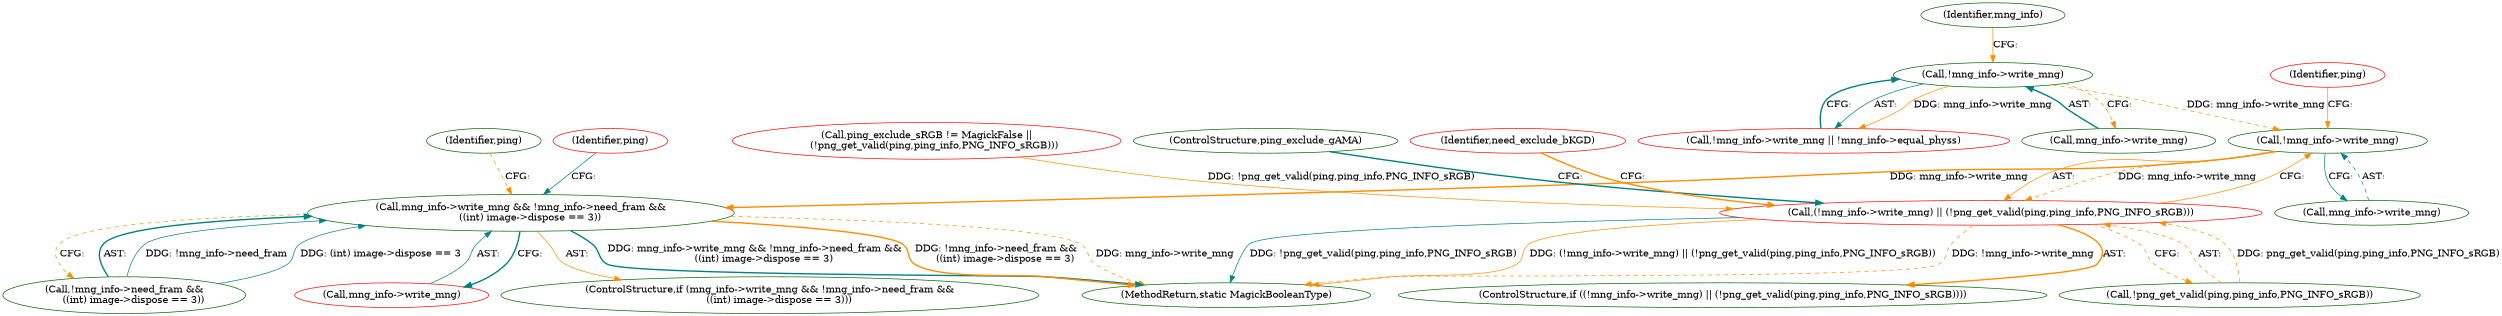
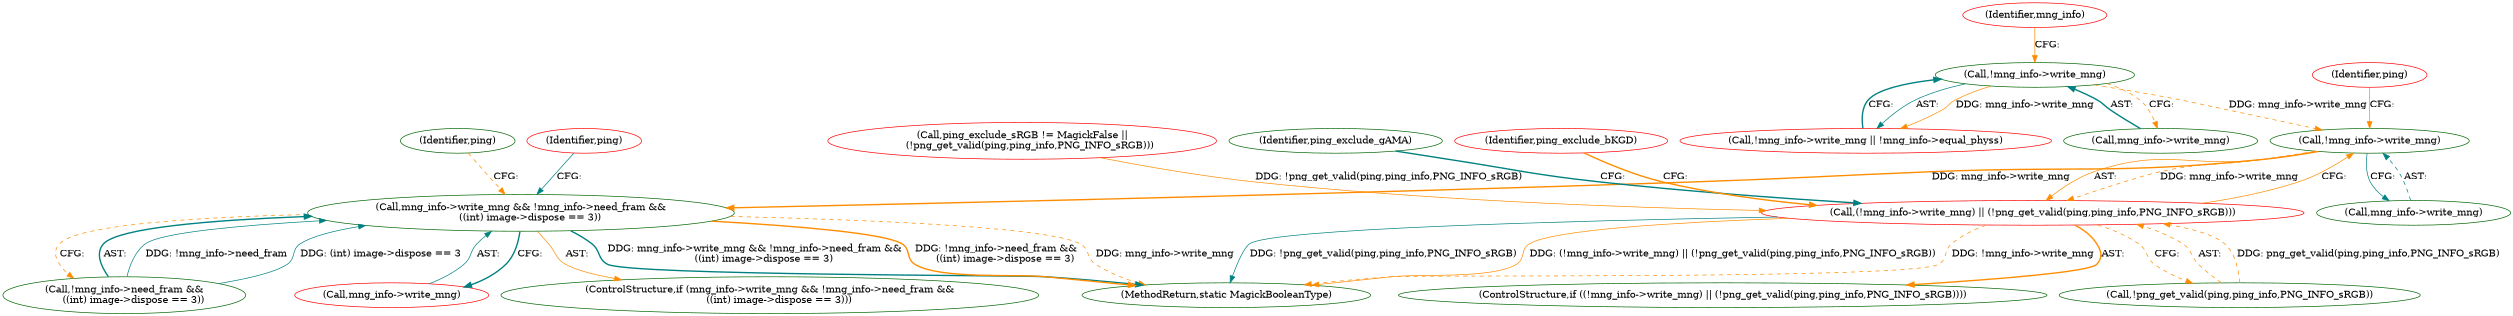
(1993, 15) -> (2035, 15)
(1266, 141) -> (1336, 141)
(1518, 141) -> (1561, 141)
